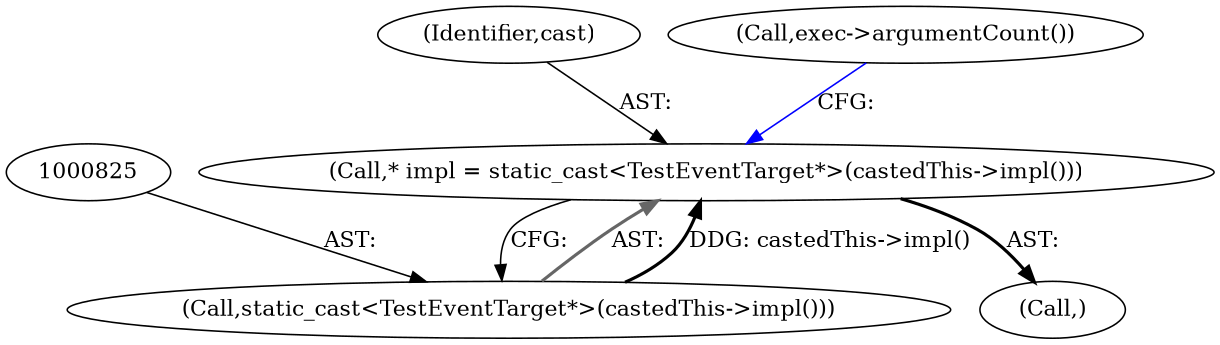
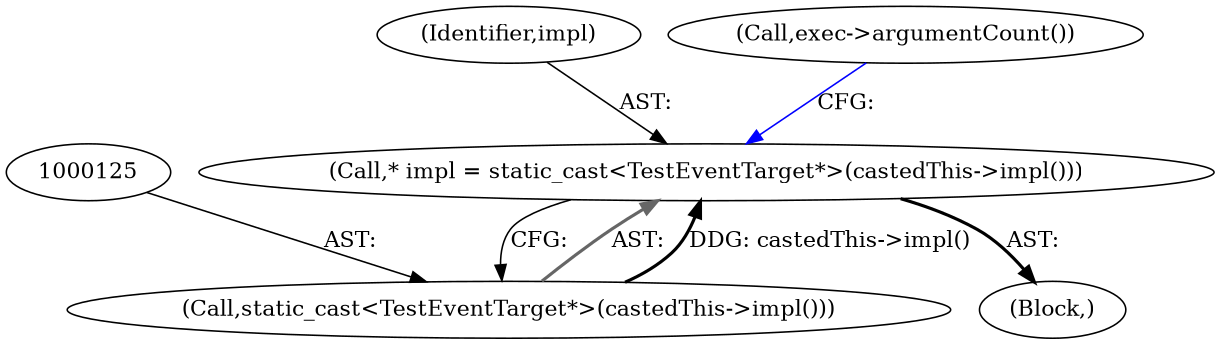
(509, 35) -> (509, 35)
(89, 172) -> (89, 172)
(1053, 310) -> (1053, 310)
